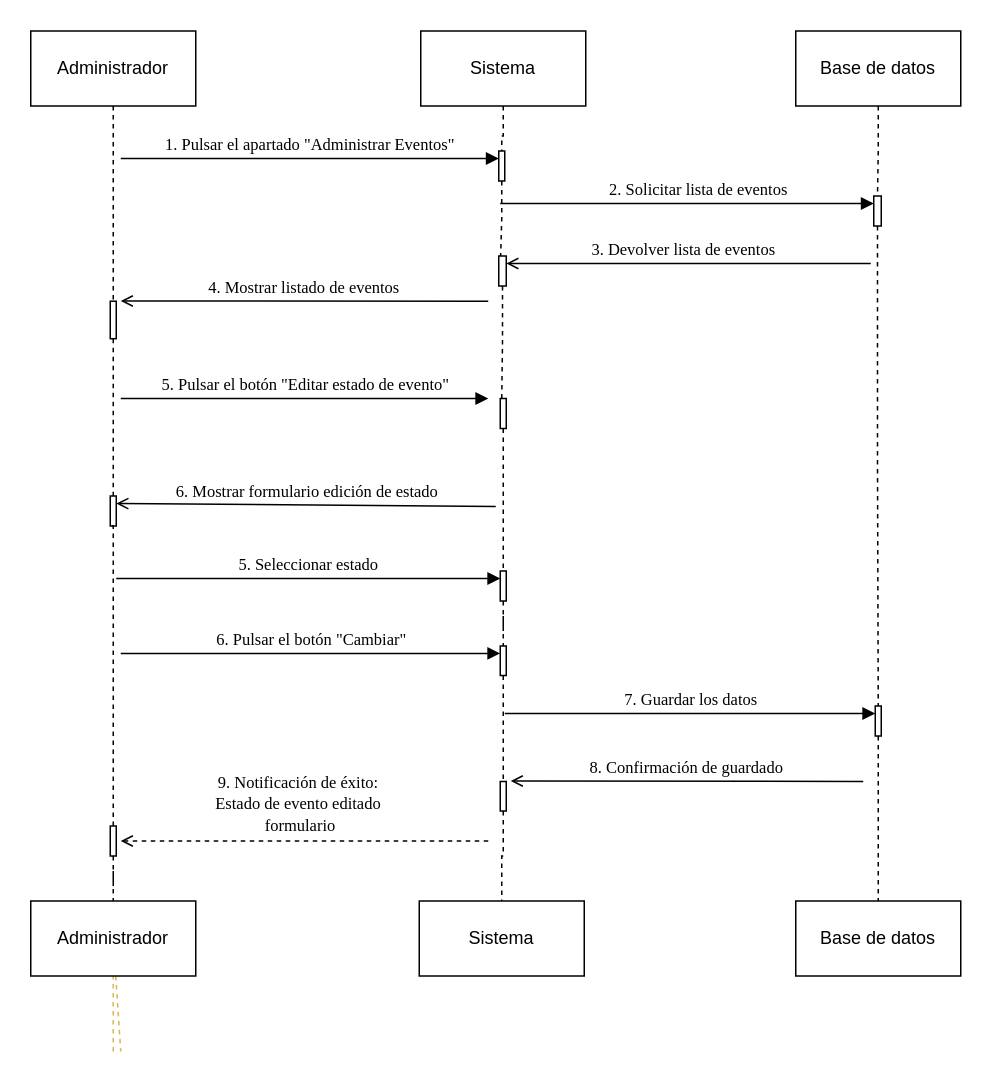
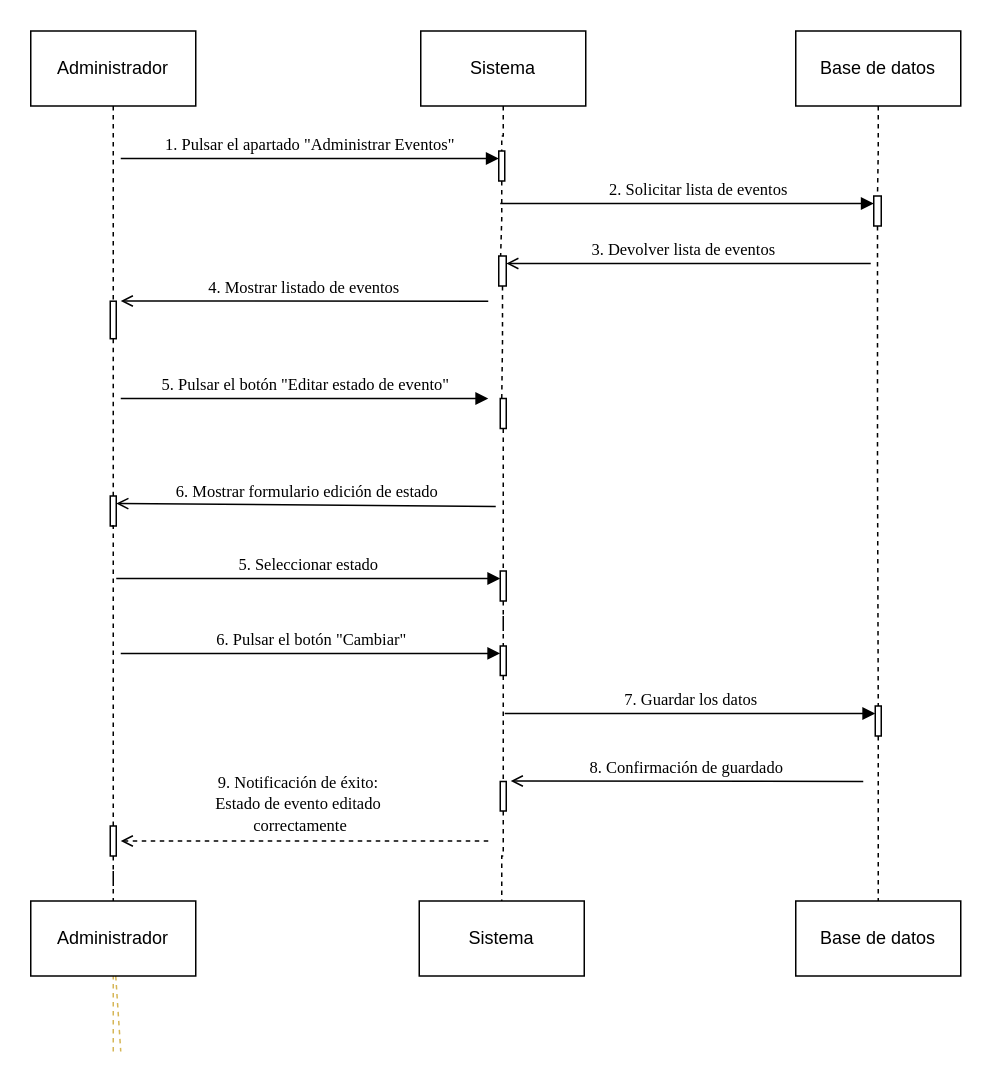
(301, 803) -> (301, 803)
